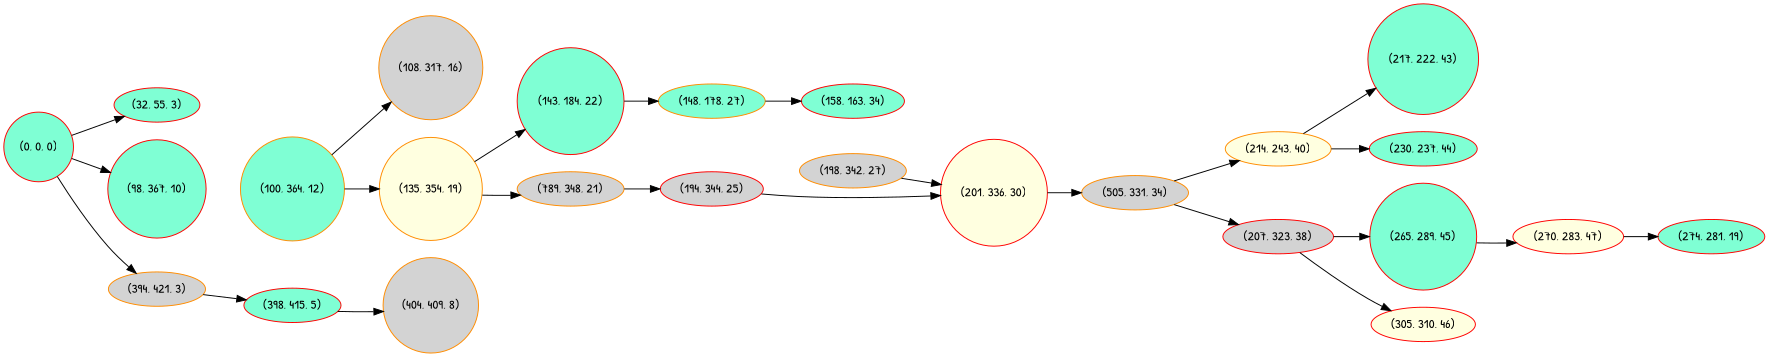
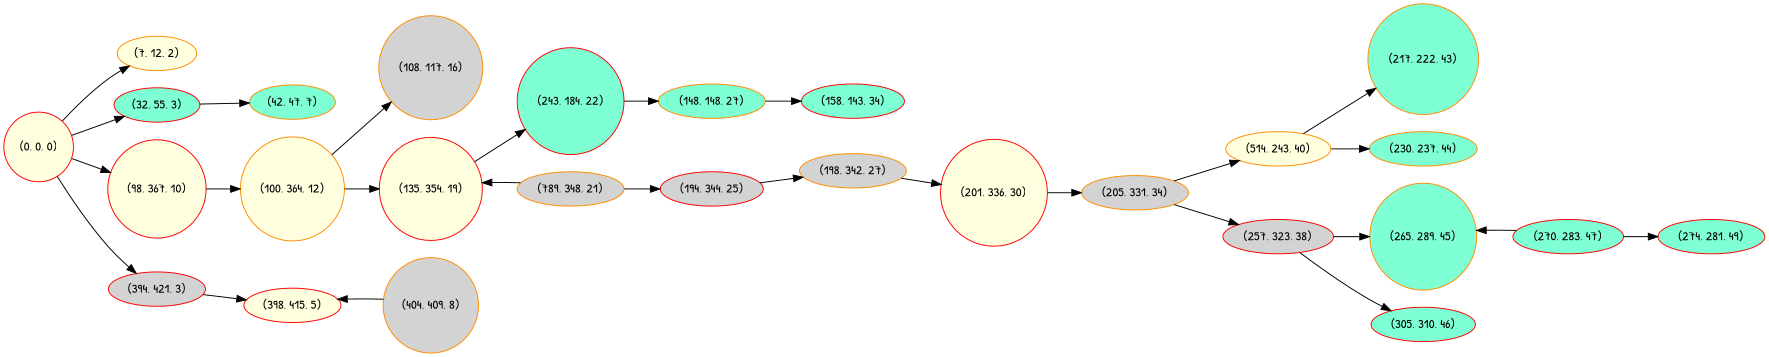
none -> (157, 53)
(1423, 59) -> (1423, 59)
(431, 68) -> (431, 68)
(571, 101) -> (571, 101)
(712, 101) -> (712, 101)
(853, 101) -> (853, 101)
none -> (292, 102)
(39, 147) -> (39, 147)
(1278, 149) -> (1278, 149)
(1423, 149) -> (1423, 149)
(157, 189) -> (157, 189)
none -> (218, 189)
(292, 189) -> (292, 189)
(431, 189) -> (431, 189)
(1135, 193) -> (1135, 193)
(497, 195) -> (506, 183)
(846, 198) -> (777, 181)
(1278, 237) -> (1278, 237)
(1423, 237) -> (1423, 237)
(1568, 237) -> (1568, 237)
(1711, 237) -> (1711, 237)
(1492, 243) -> (1501, 230)
(157, 289) -> (157, 289)
(292, 305) -> (292, 305)
(356, 312) -> (365, 299)
(1423, 324) -> (1423, 324)
